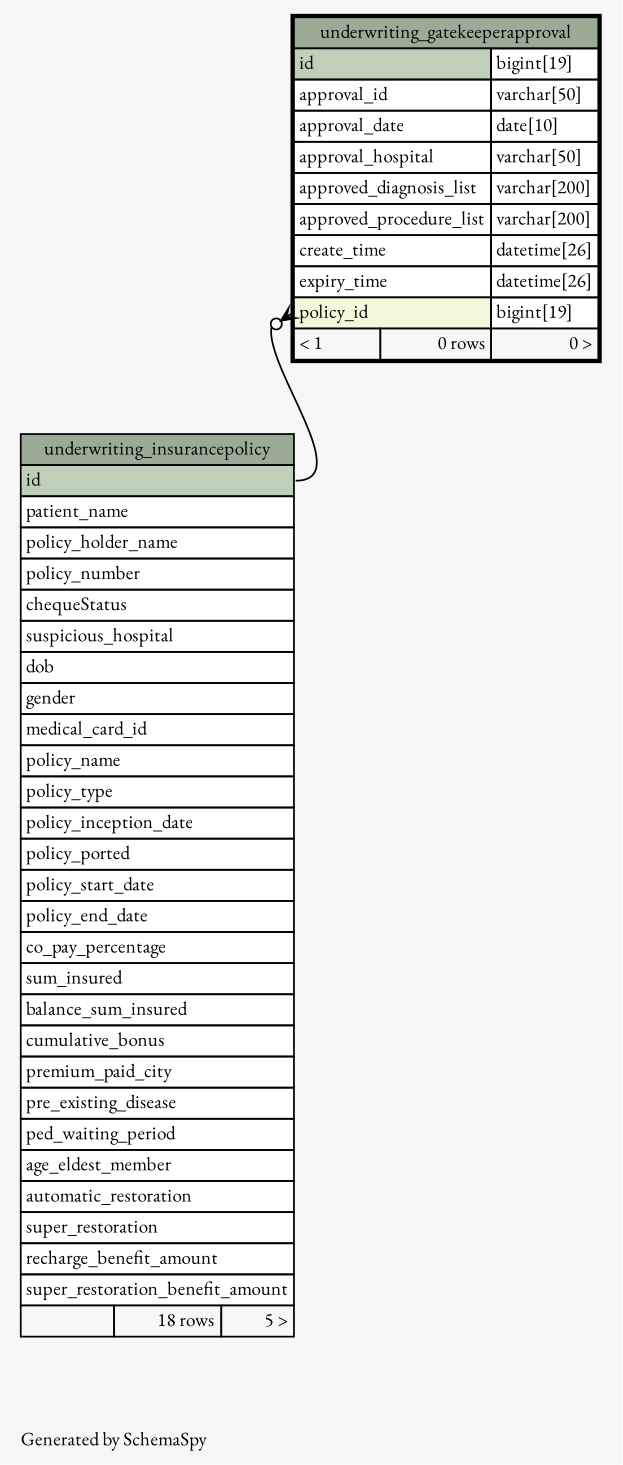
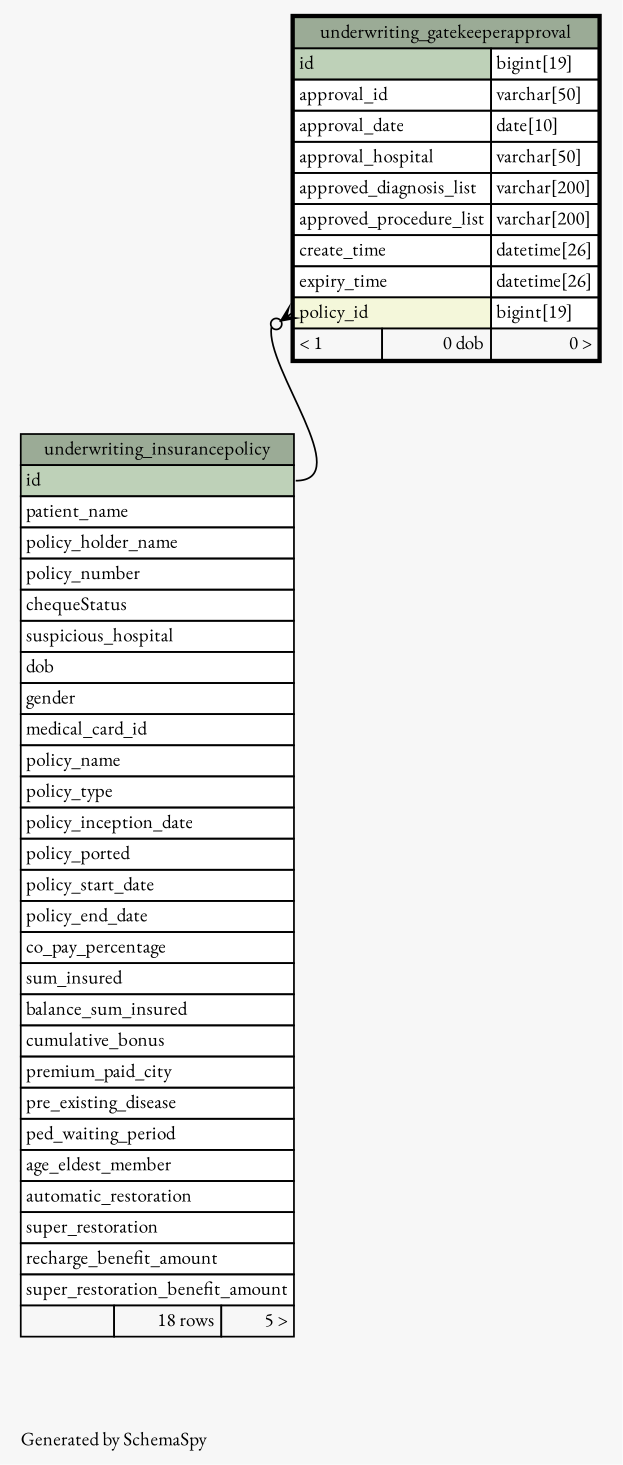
(462, 343) -> (464, 343)
